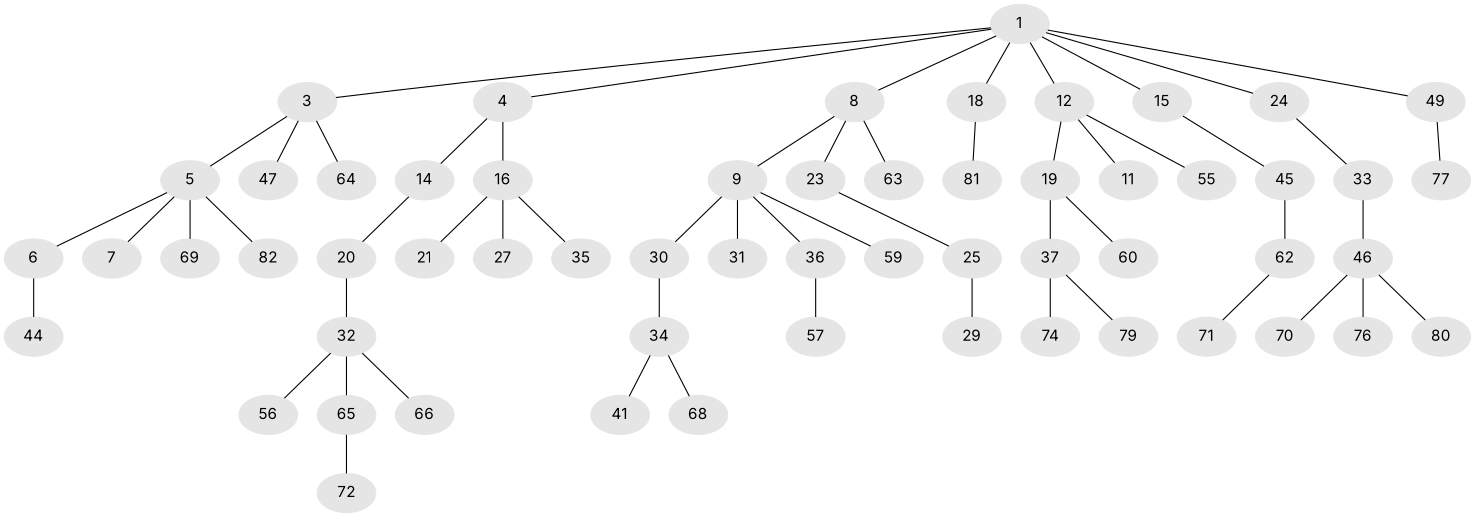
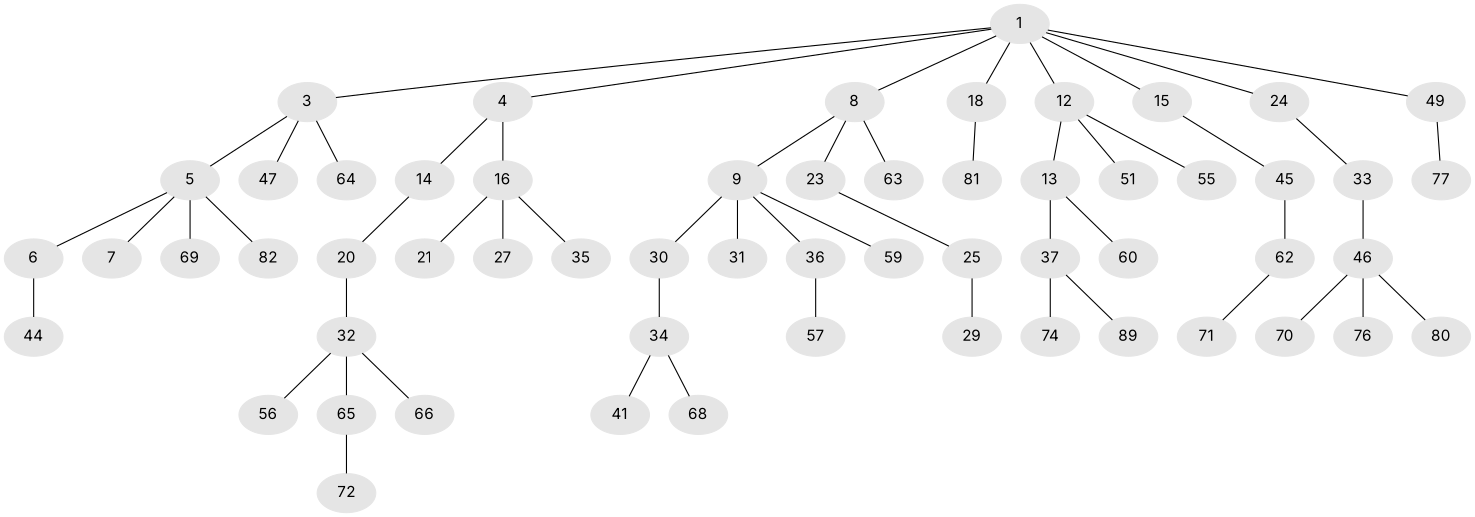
(1050, 180) -> (1050, 180)
(1128, 180) -> (1128, 180)
(1128, 337) -> (1128, 337)
